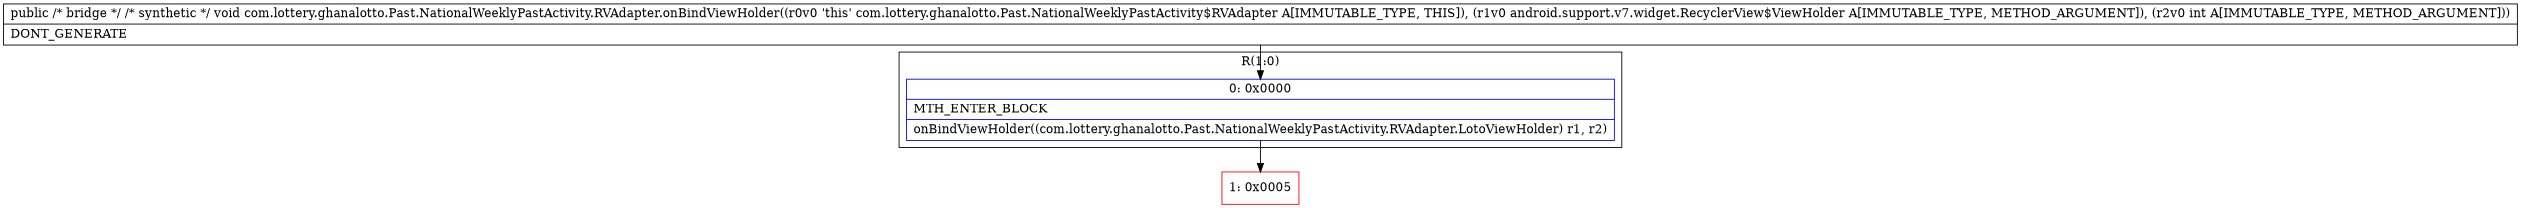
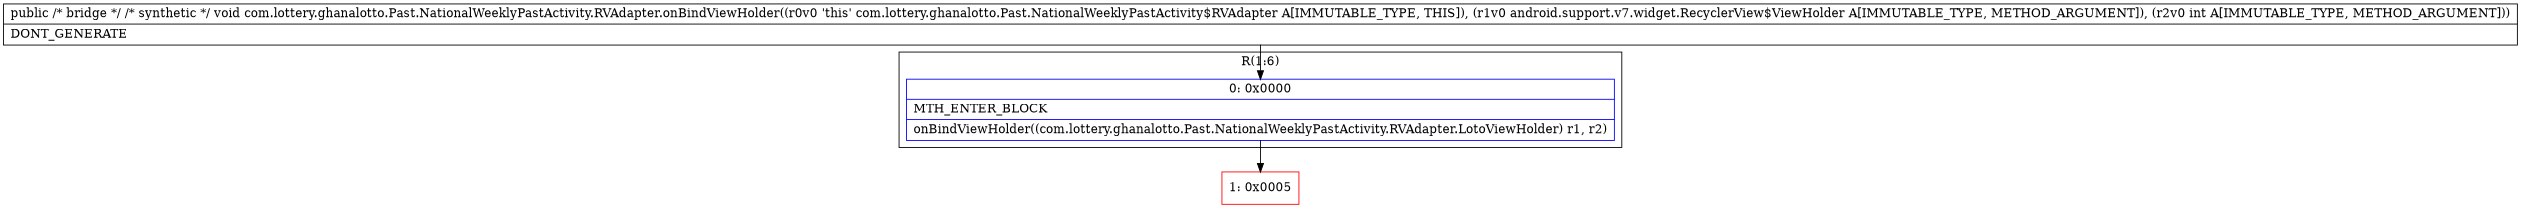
(1260, 62) -> (1260, 62)
